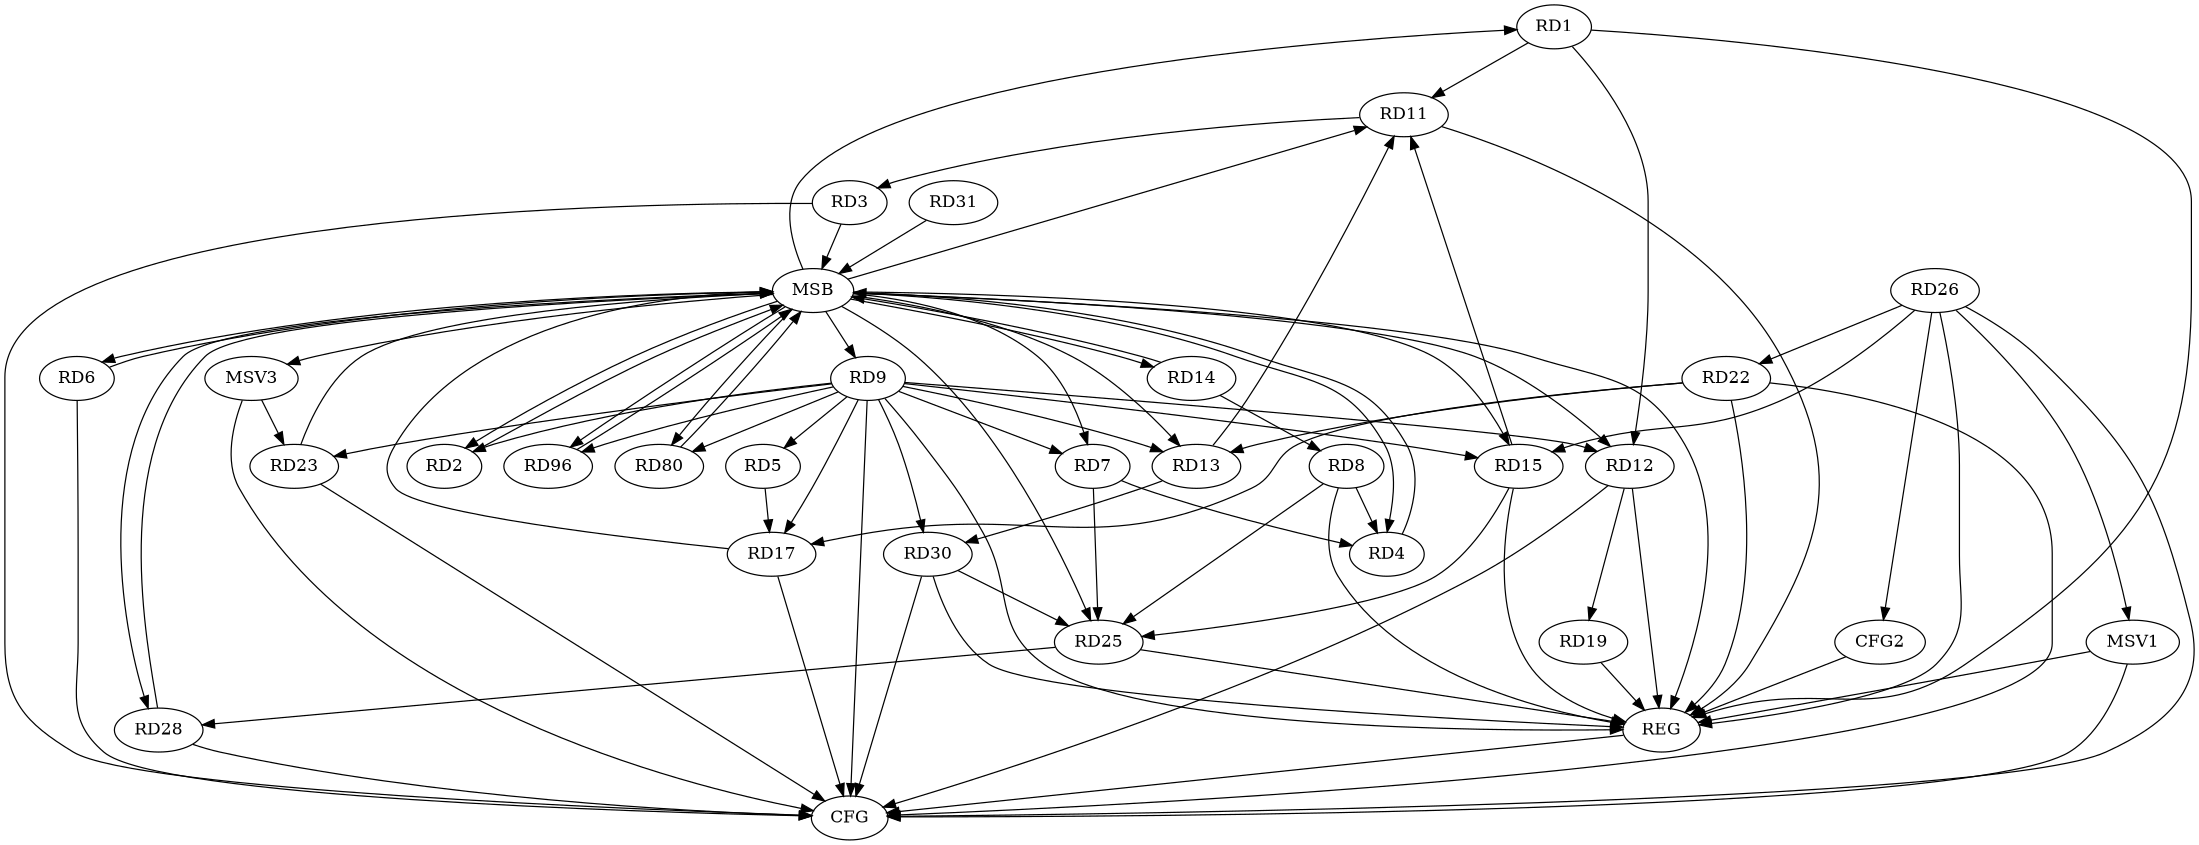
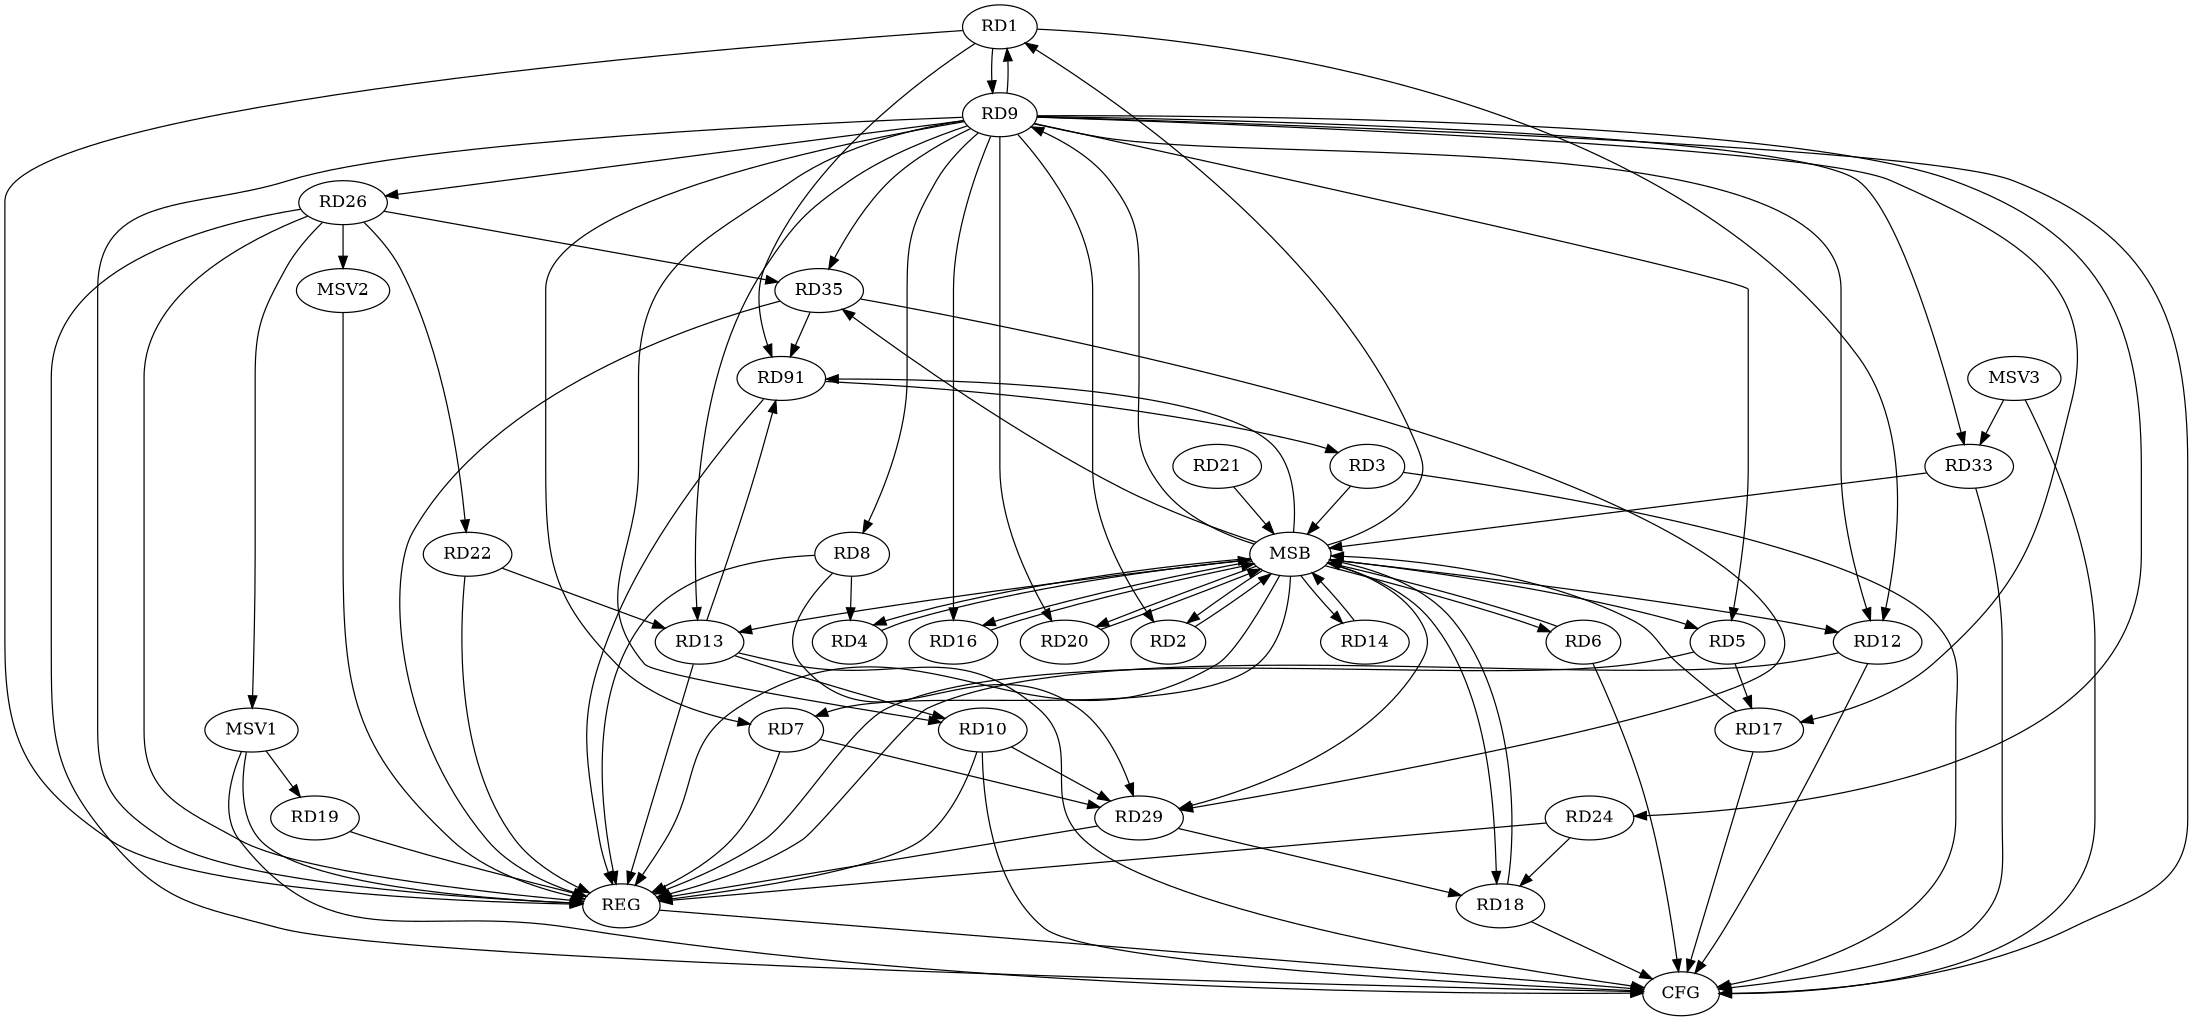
none -> (992, 65)
none -> (1008, 77)
(1404, 115) -> (781, 378)
none -> (681, 158)
(953, 203) -> (1217, 466)
(535, 319) -> (1509, 585)
(1265, 420) -> (907, 320)
(294, 466) -> (1969, 466)
(548, 466) -> (953, 642)
(659, 466) -> (1065, 642)
(1519, 466) -> (819, 291)
(1260, 483) -> none
(1230, 515) -> (737, 833)
(1608, 548) -> (280, 769)
(928, 554) -> (983, 730)
(1099, 642) -> (1139, 818)
(1880, 642) -> (343, 291)
none -> (1144, 669)
(159, 730) -> (1500, 906)
(1712, 752) -> (1133, 870)
none -> (662, 768)
none -> (1590, 818)
